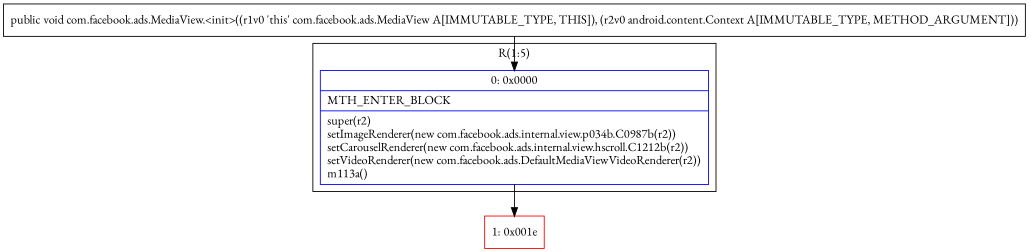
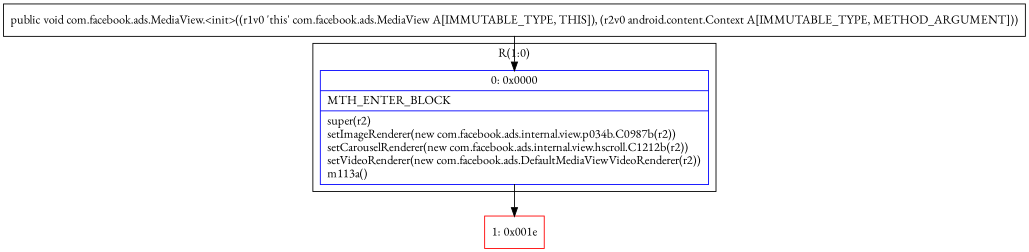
(514, 53) -> (514, 53)
